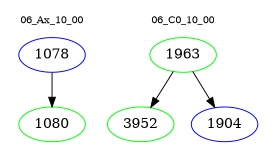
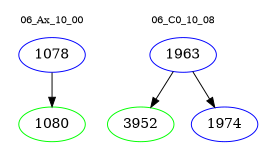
(183, 21) -> (183, 21)
(183, 55) -> (183, 55)
(225, 124) -> (225, 124)
